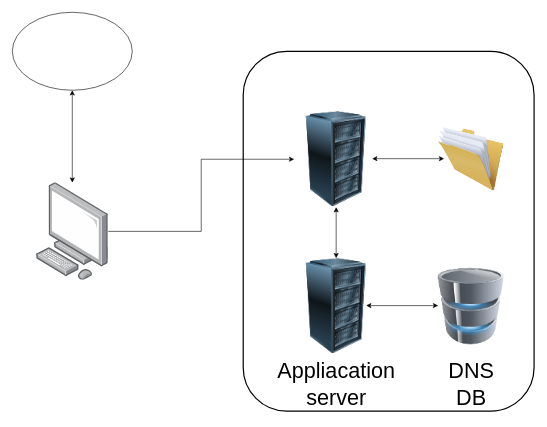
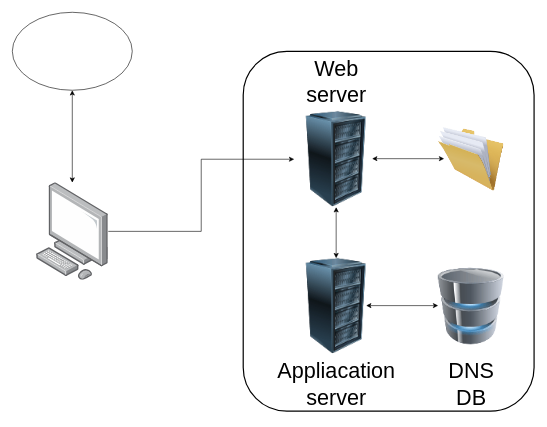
none -> (336, 81)
